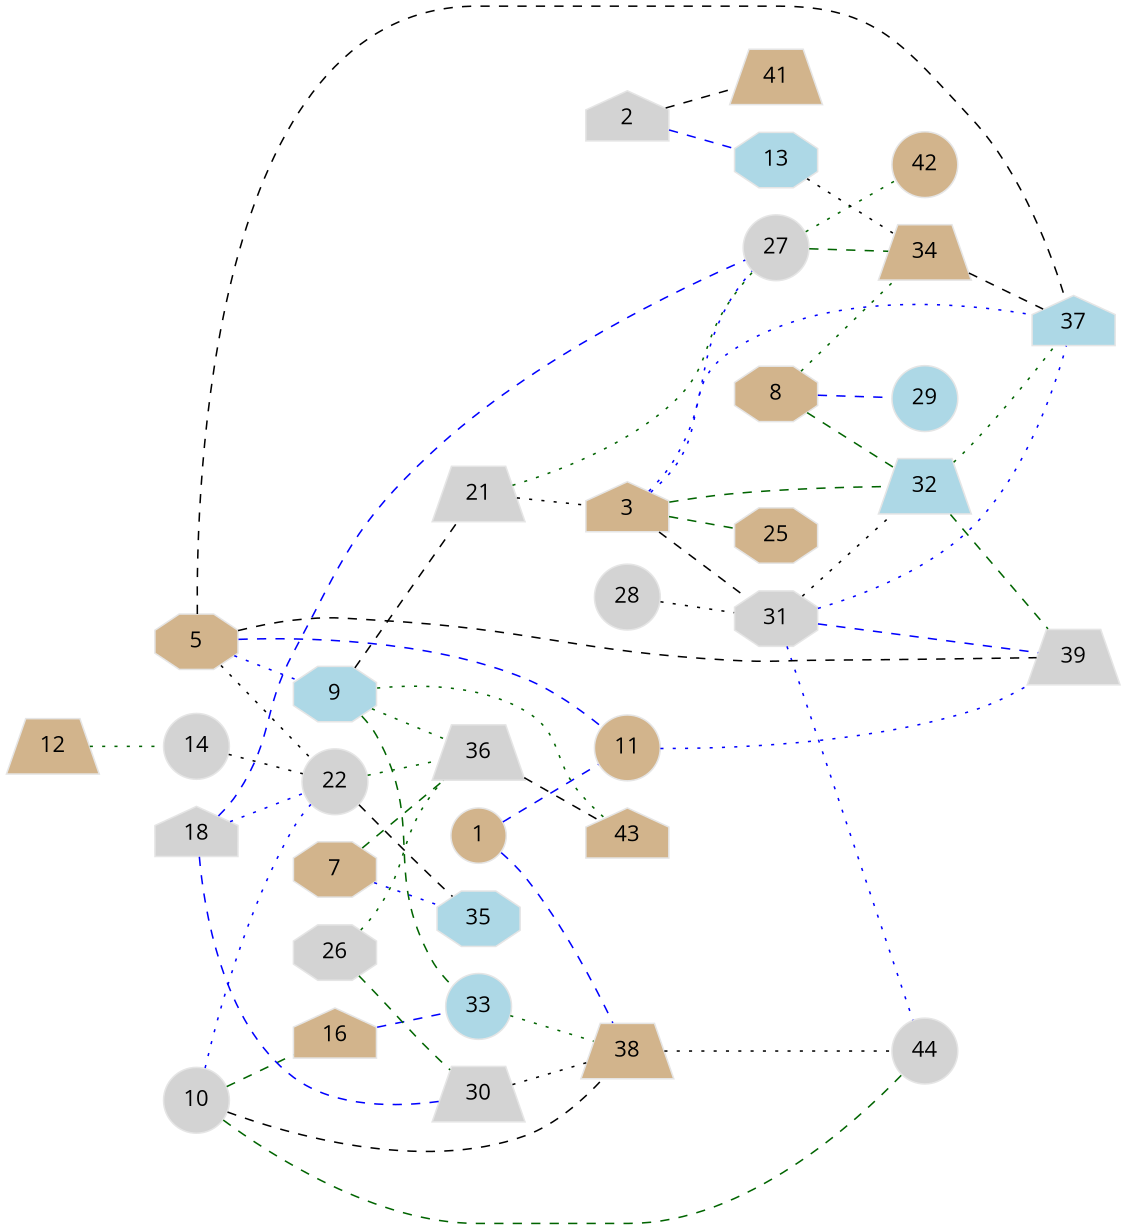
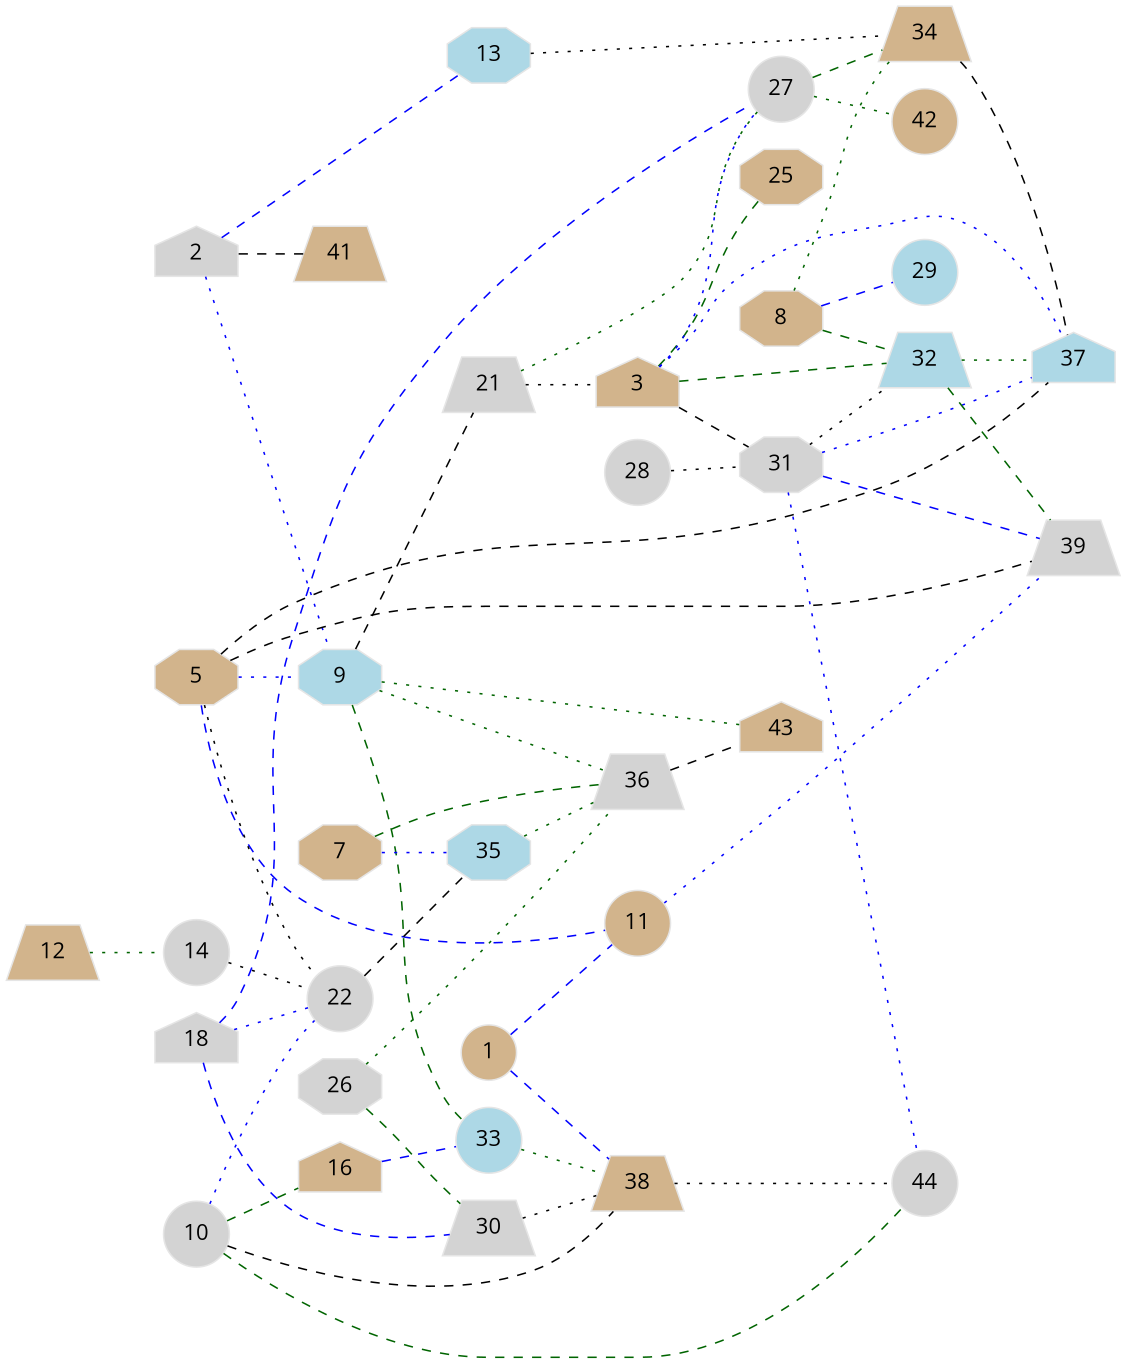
none -> (267, 463)
(403, 768) -> (559, 819)
